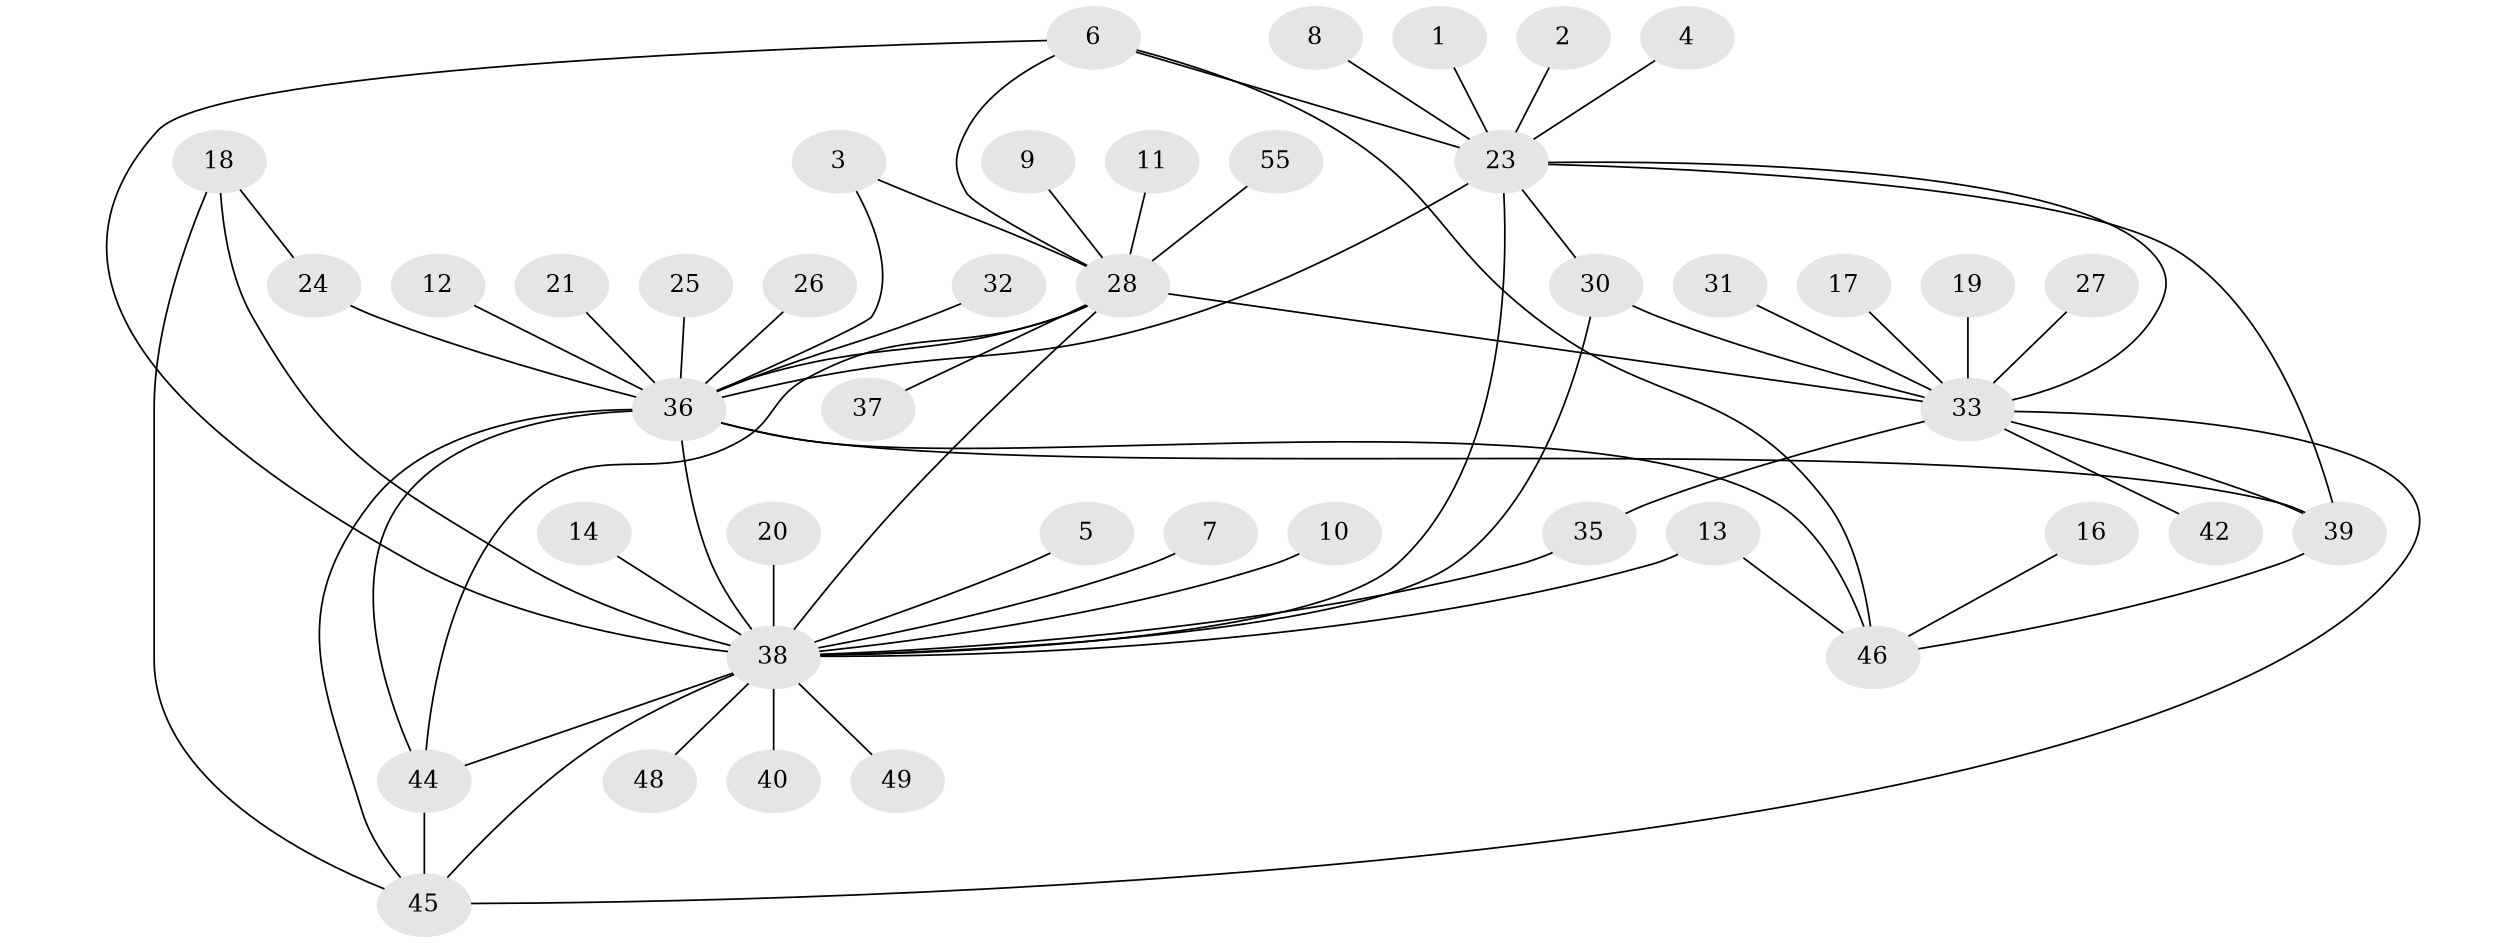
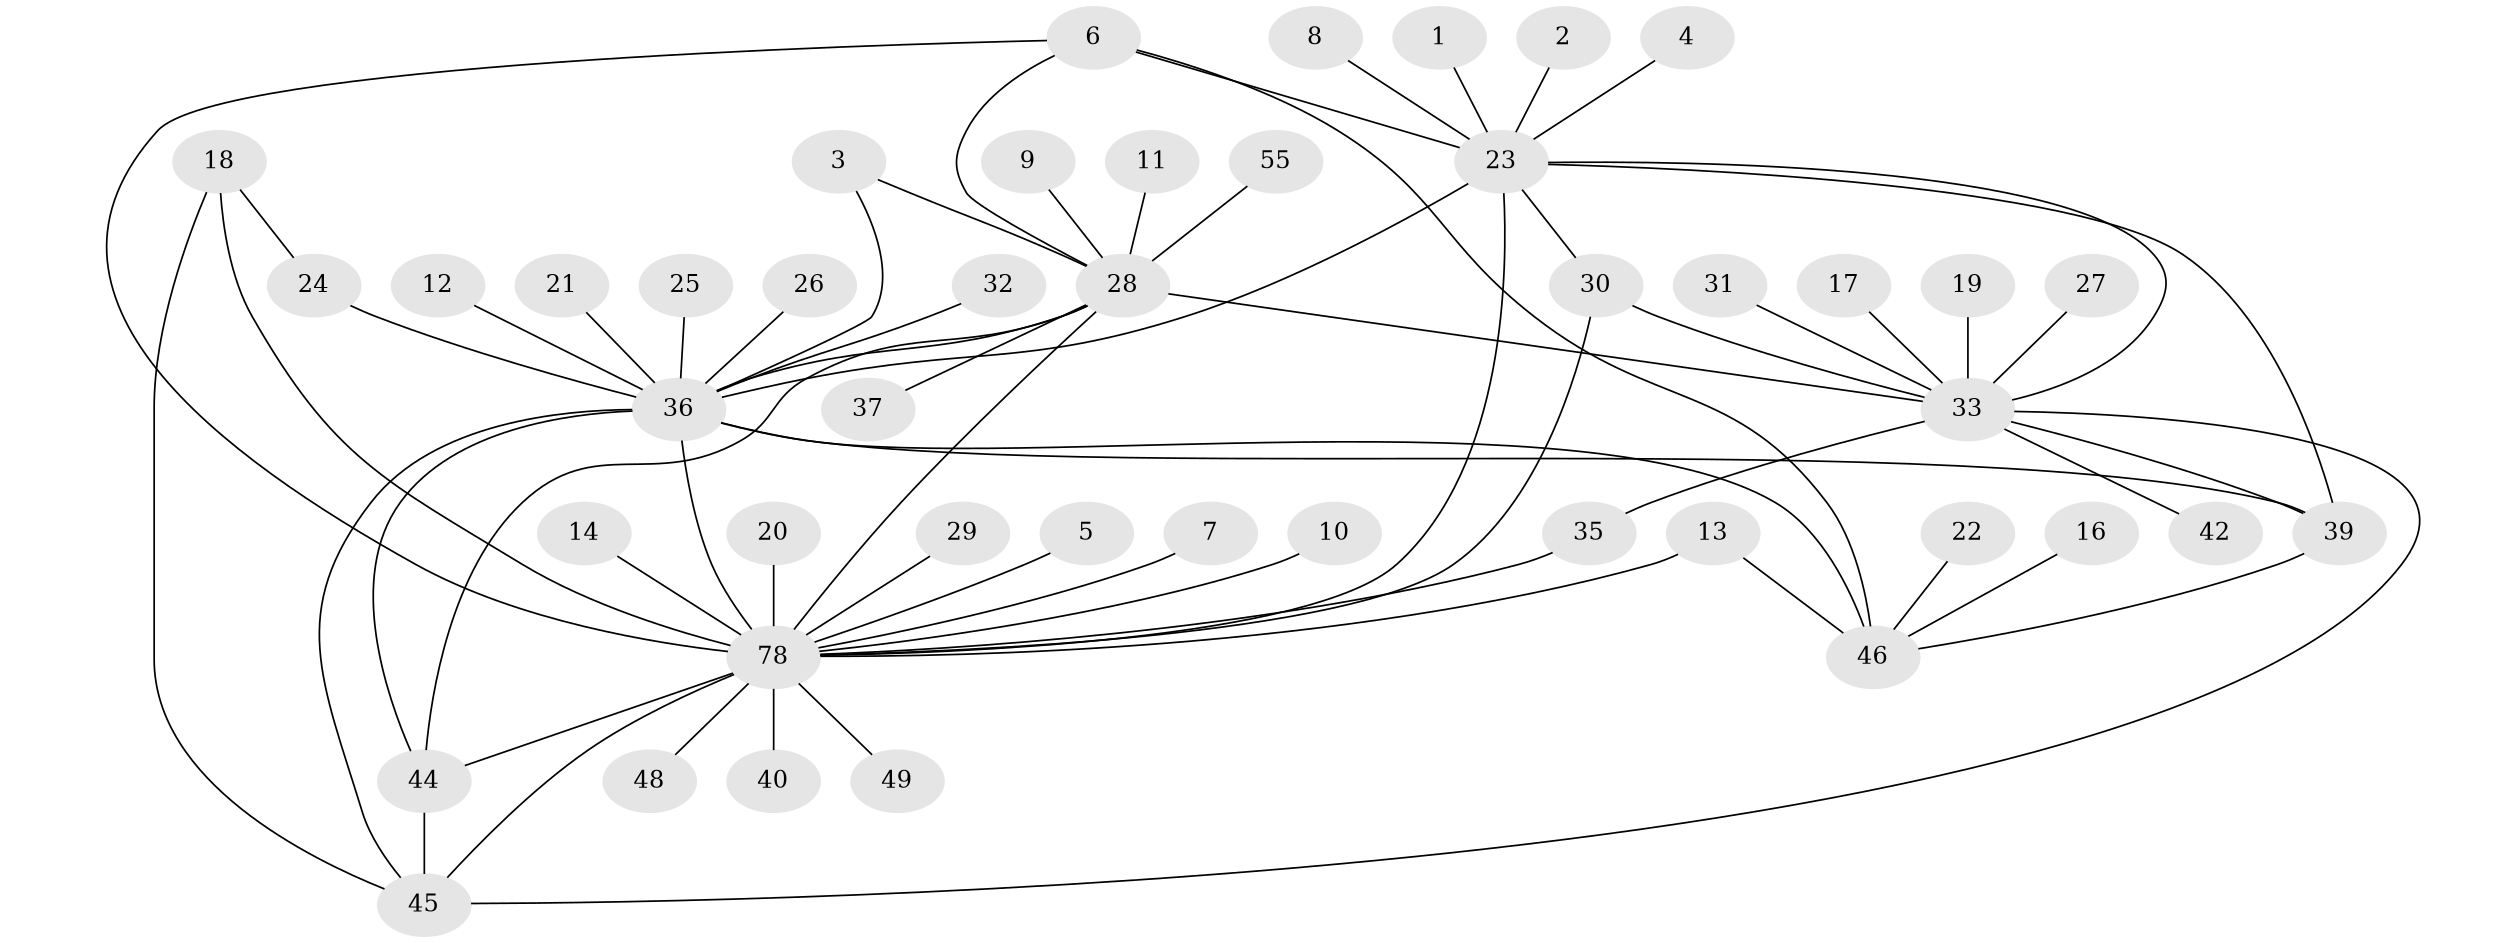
none -> (963, 533)
none -> (1968, 533)
(774, 657) -> (774, 657)
